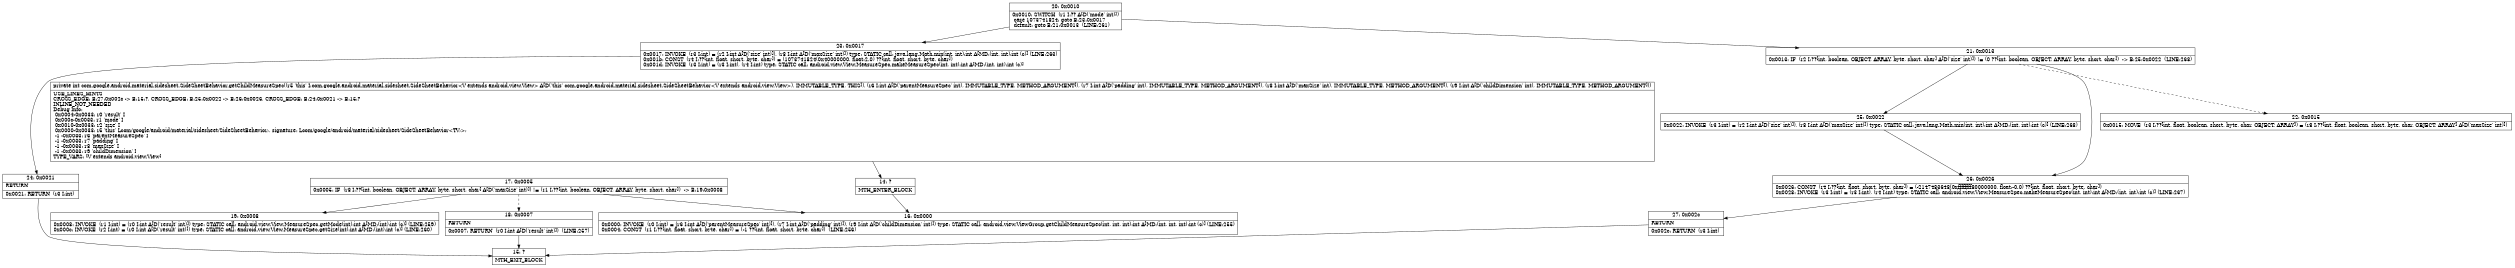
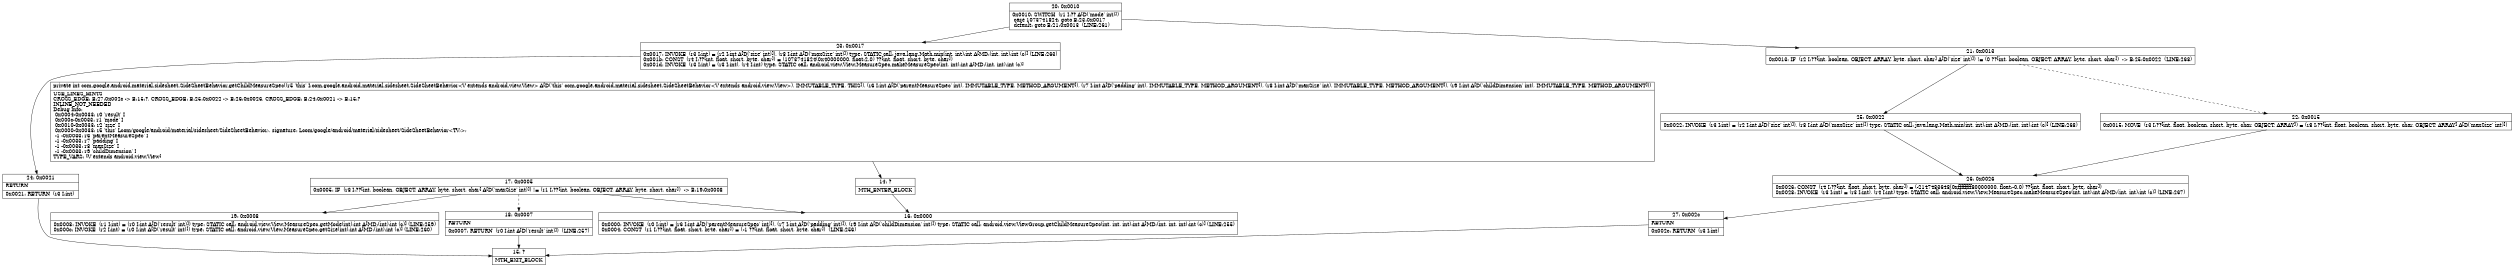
(2091, 112) -> (2152, 152)
